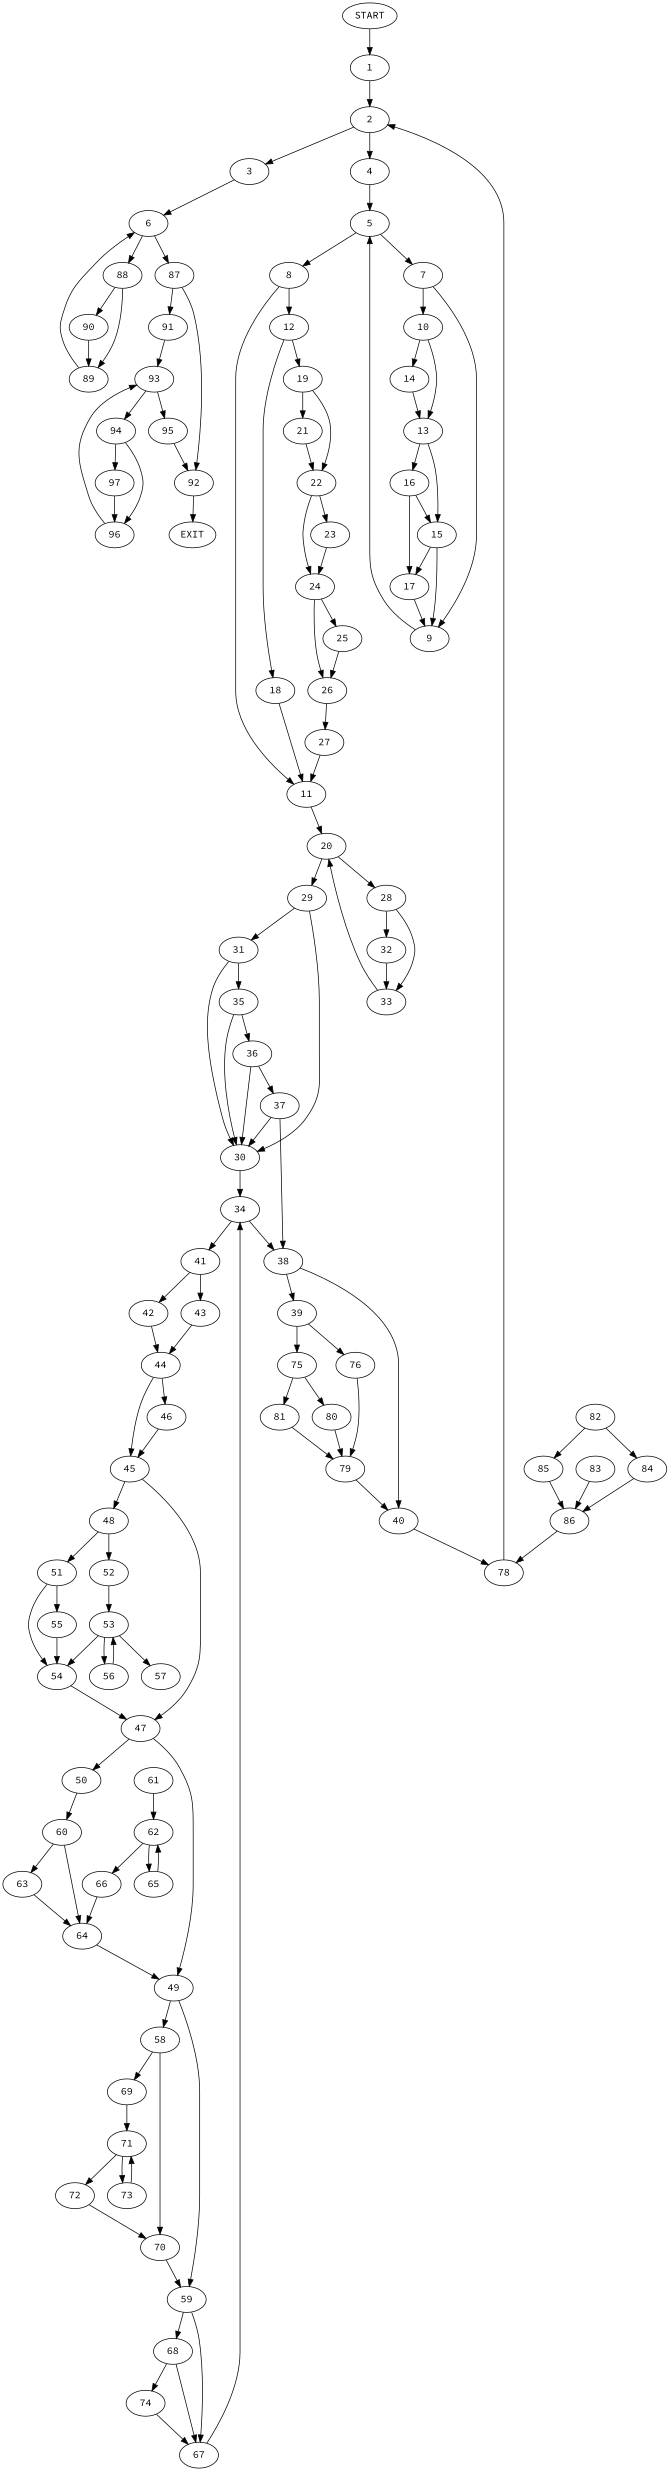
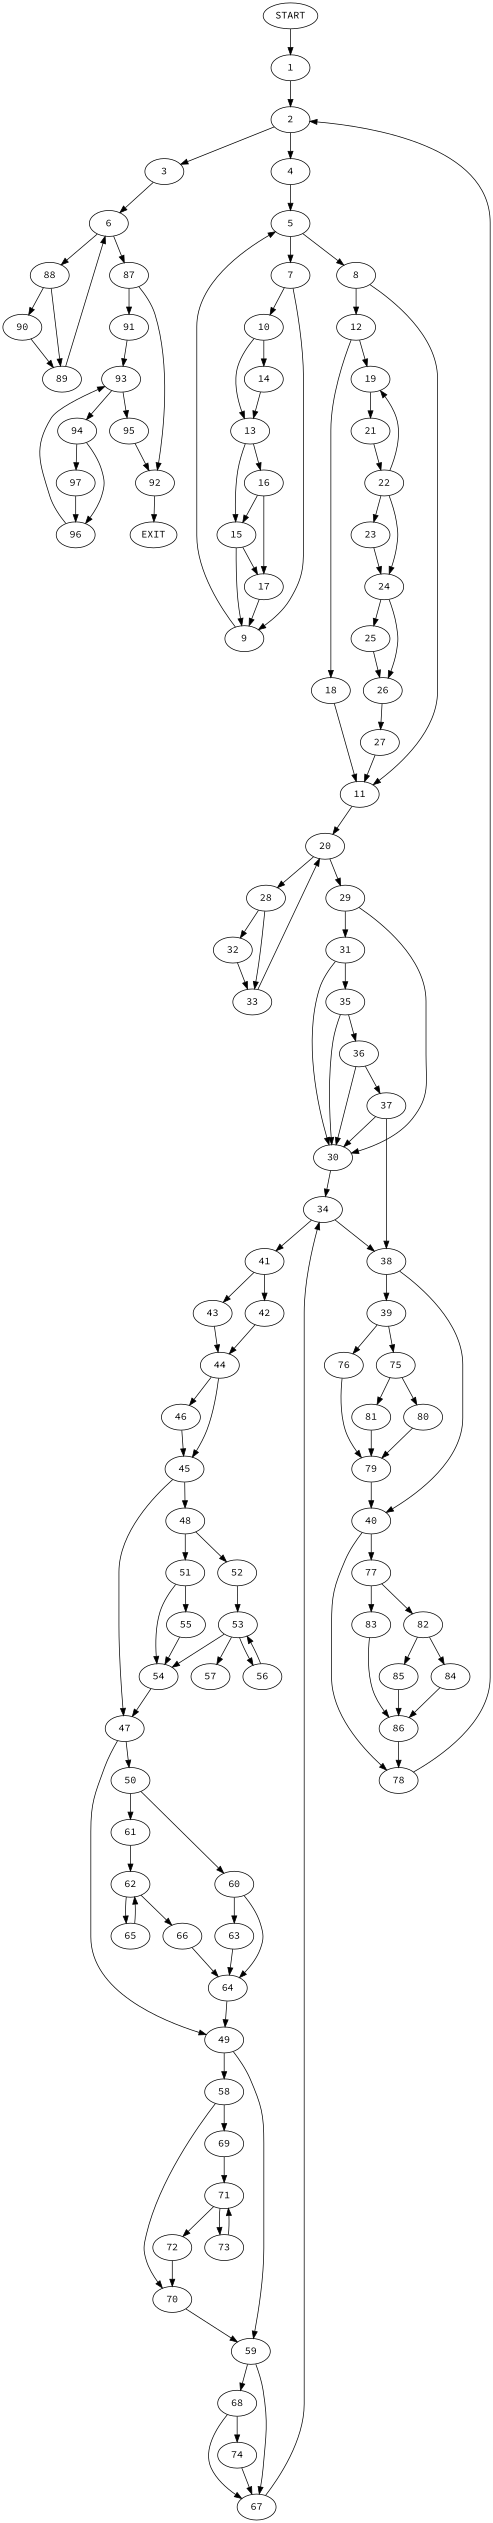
(330, 425) -> (398, 433)
none -> (371, 1573)
none -> (130, 1803)
